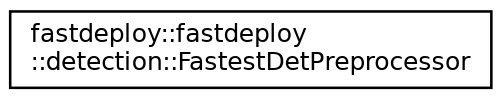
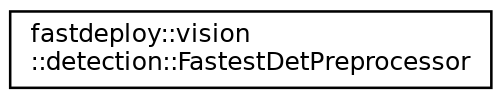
(251, 50) -> (251, 50)
